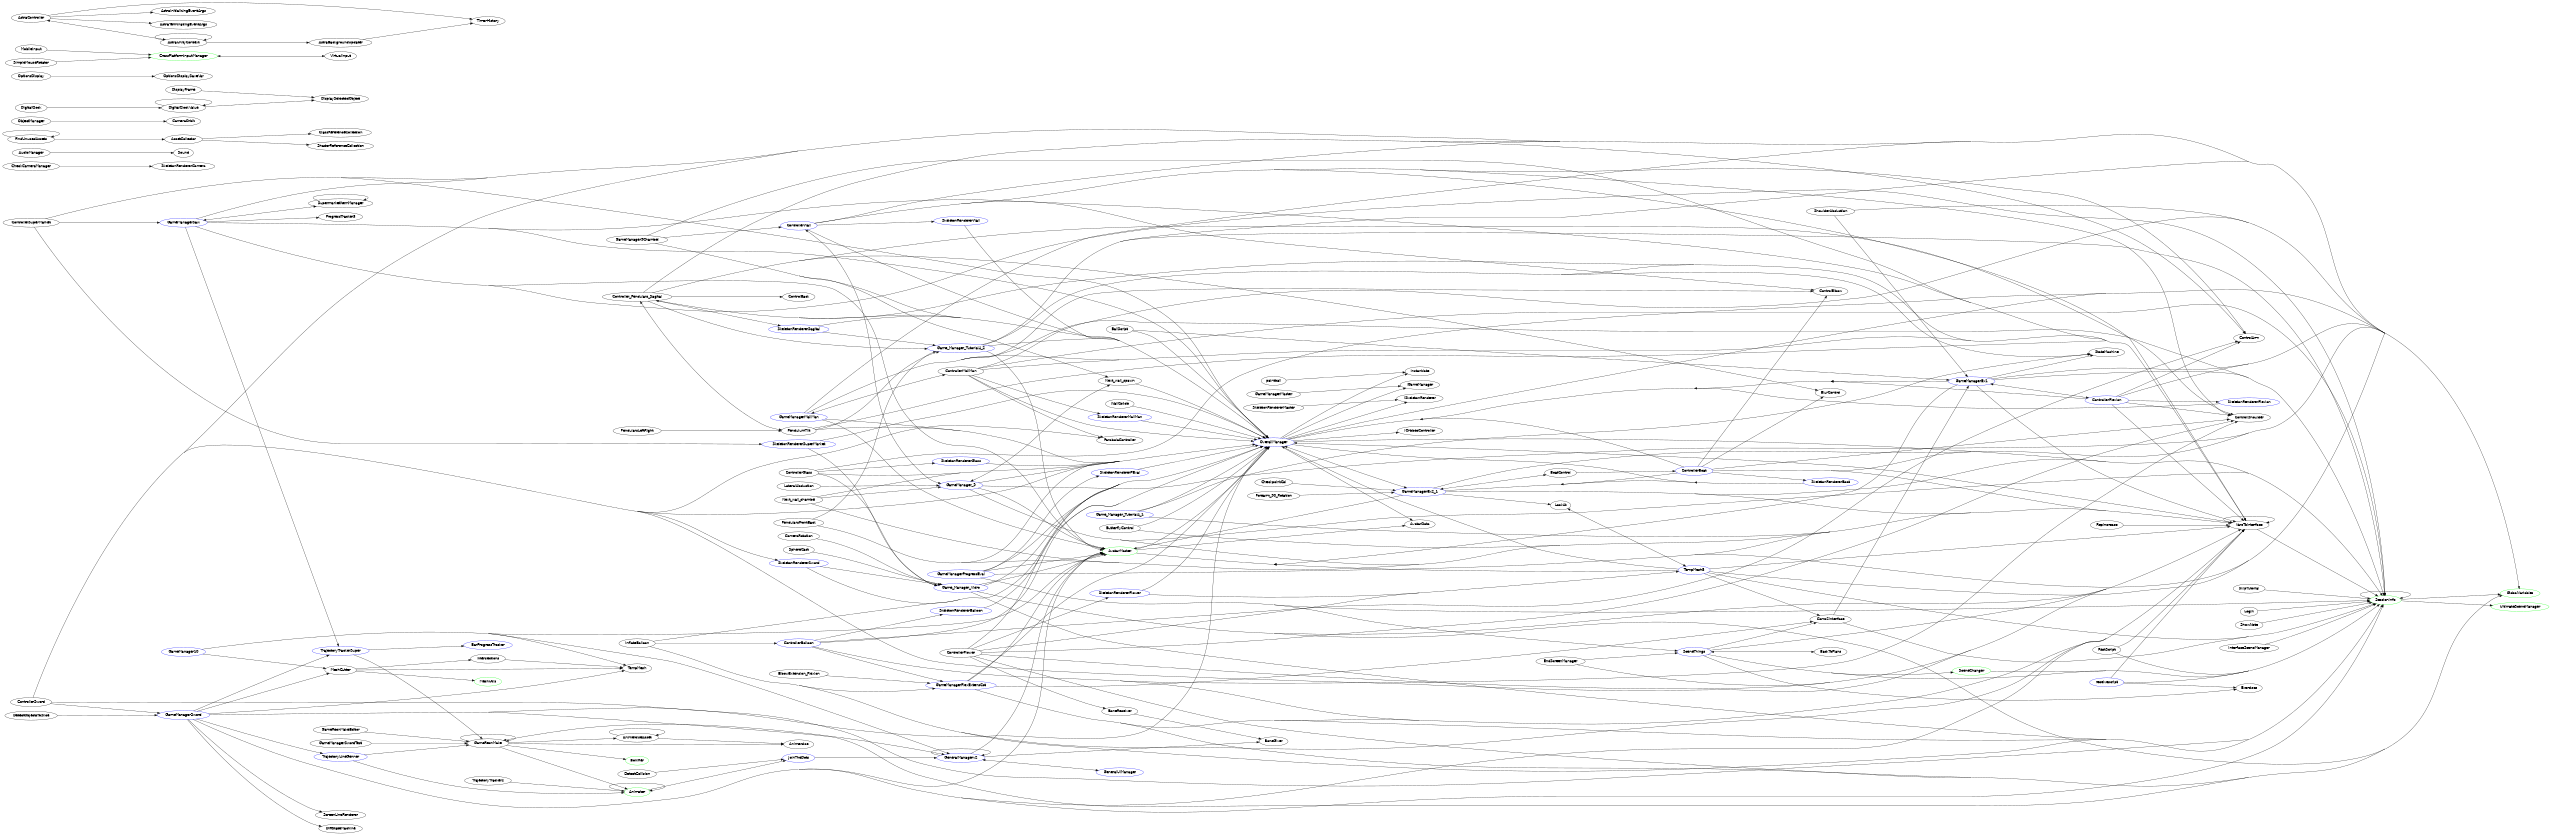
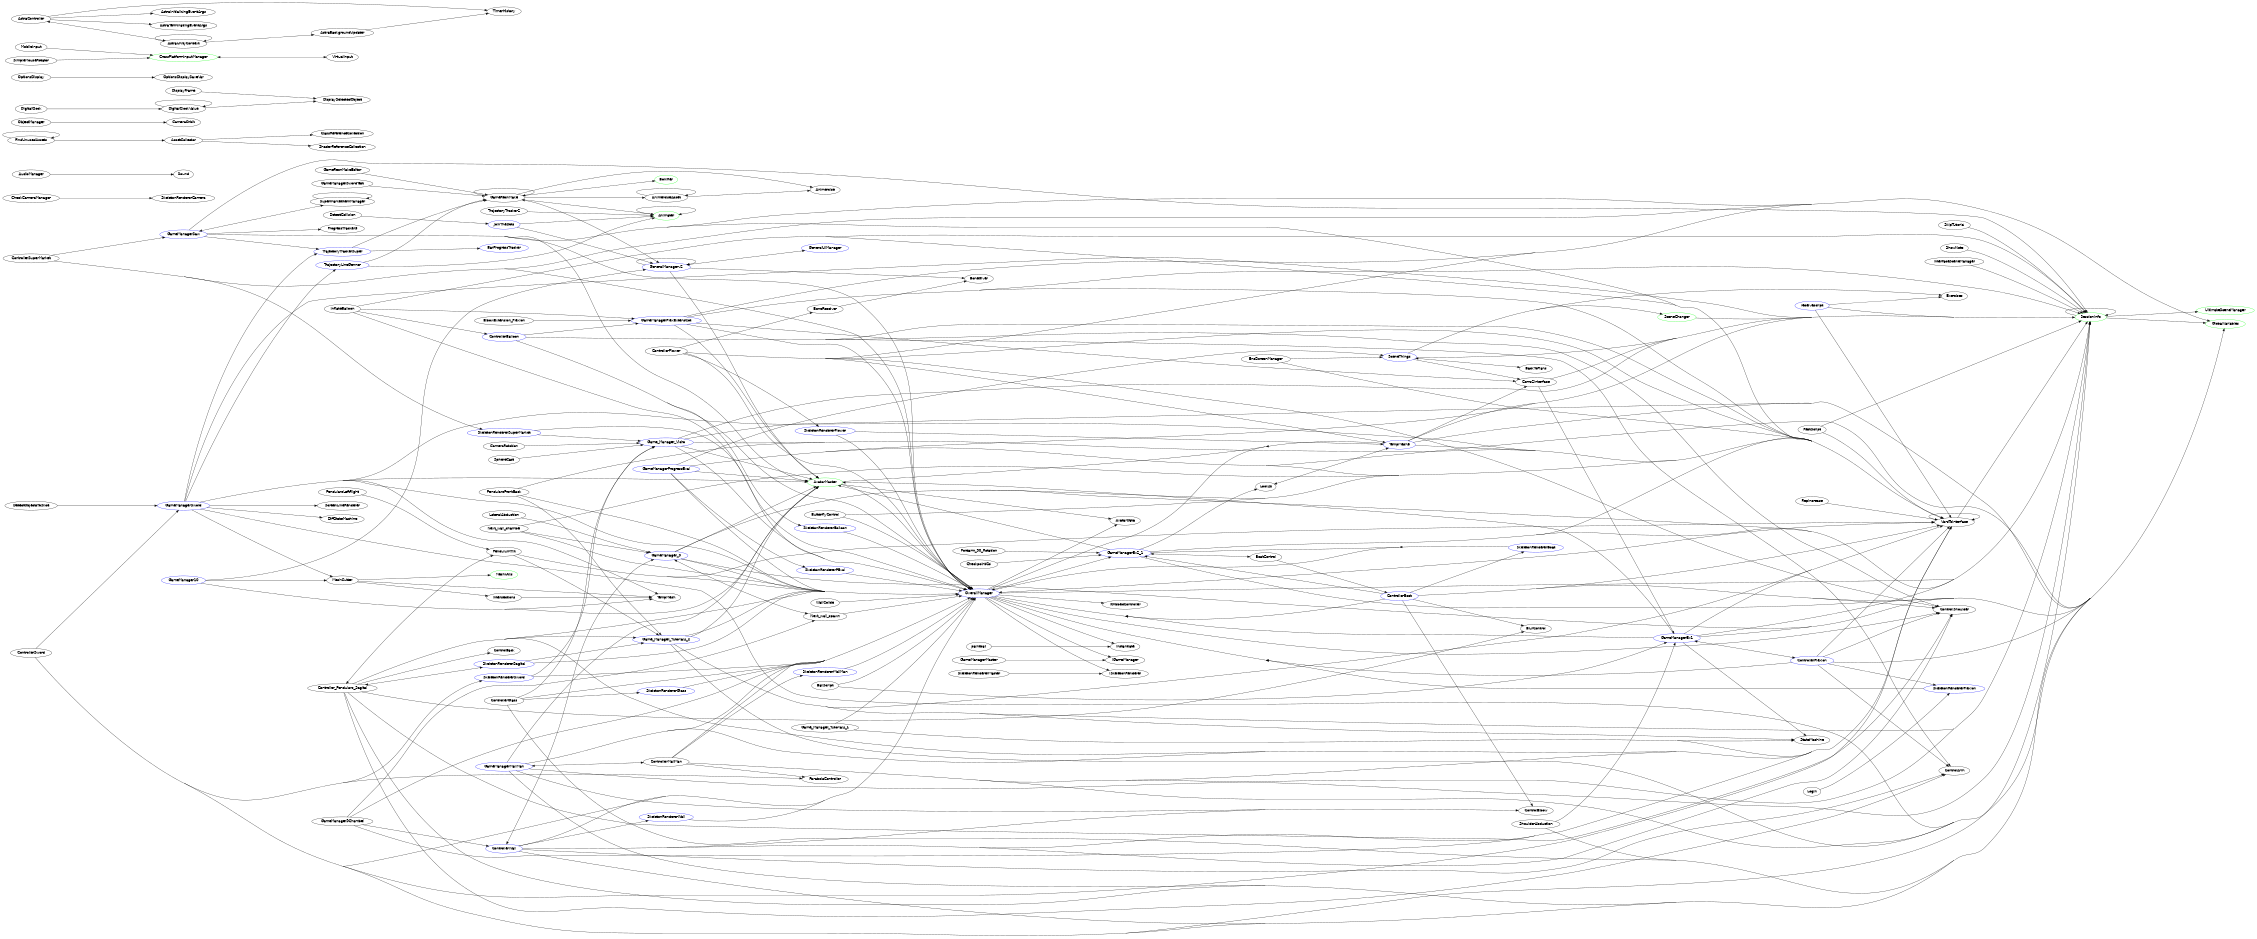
(1696, 359) -> (1463, 654)
(1120, 515) -> (825, 728)
(2313, 606) -> (1887, 747)
(1909, 626) -> none
(716, 775) -> (585, 220)
